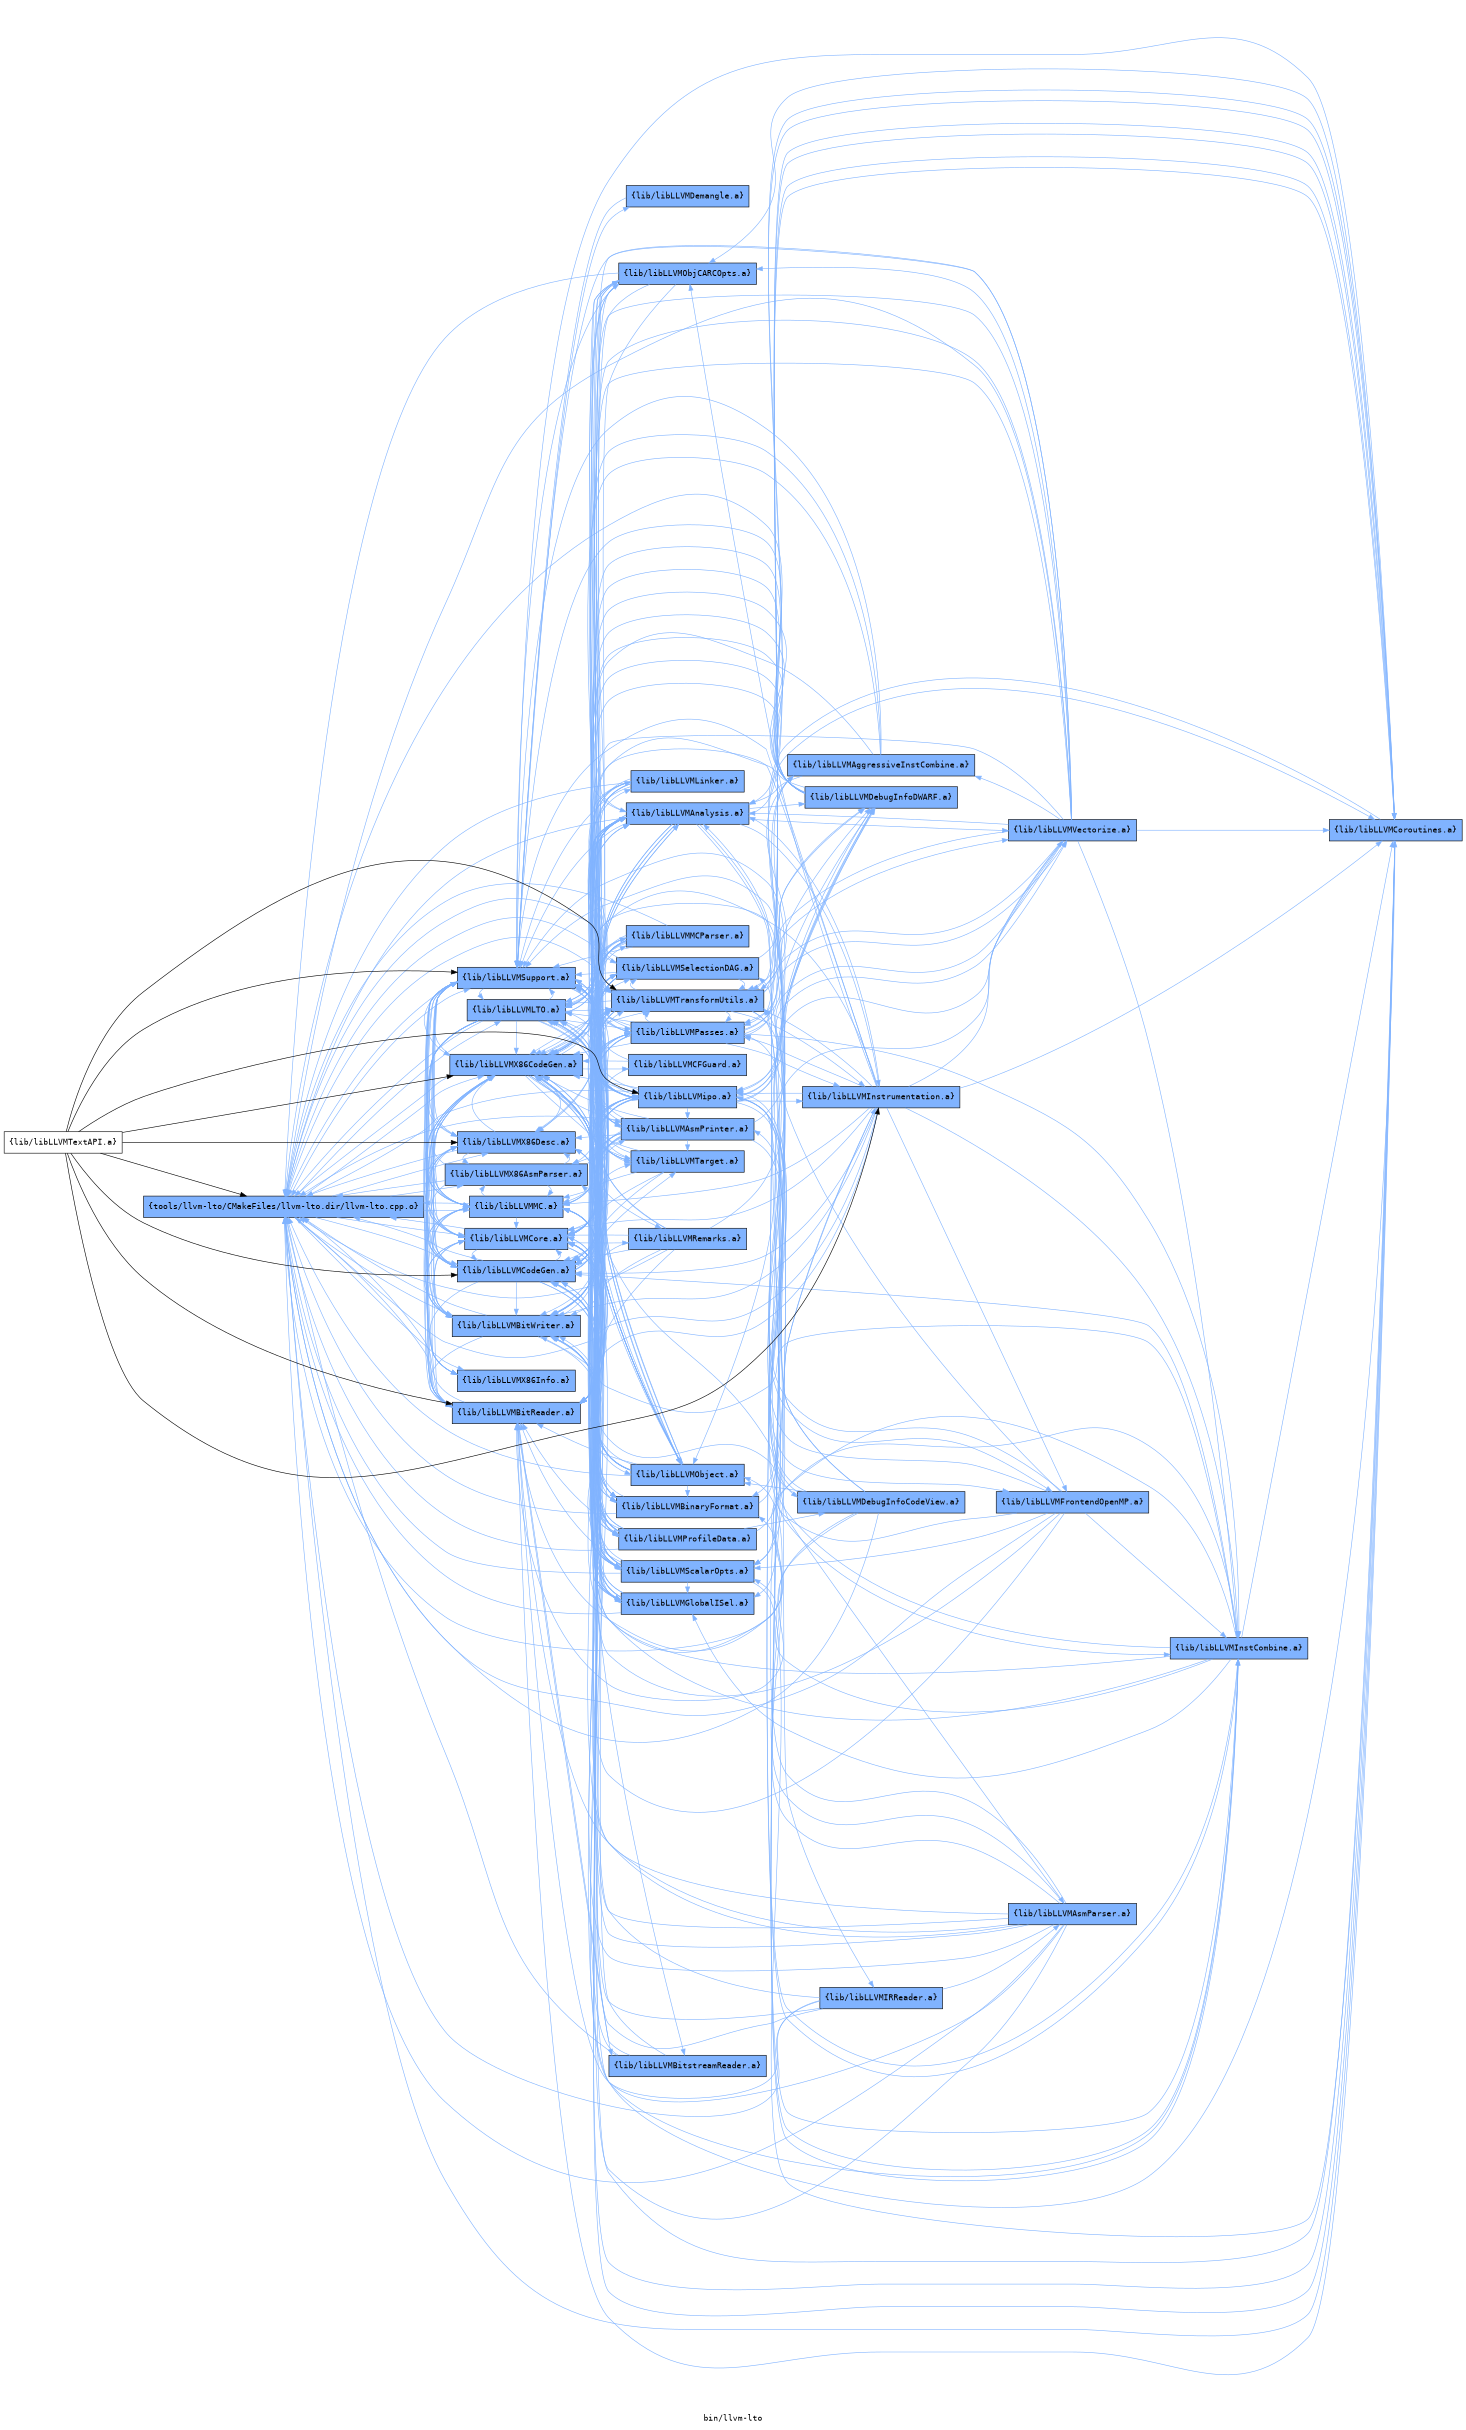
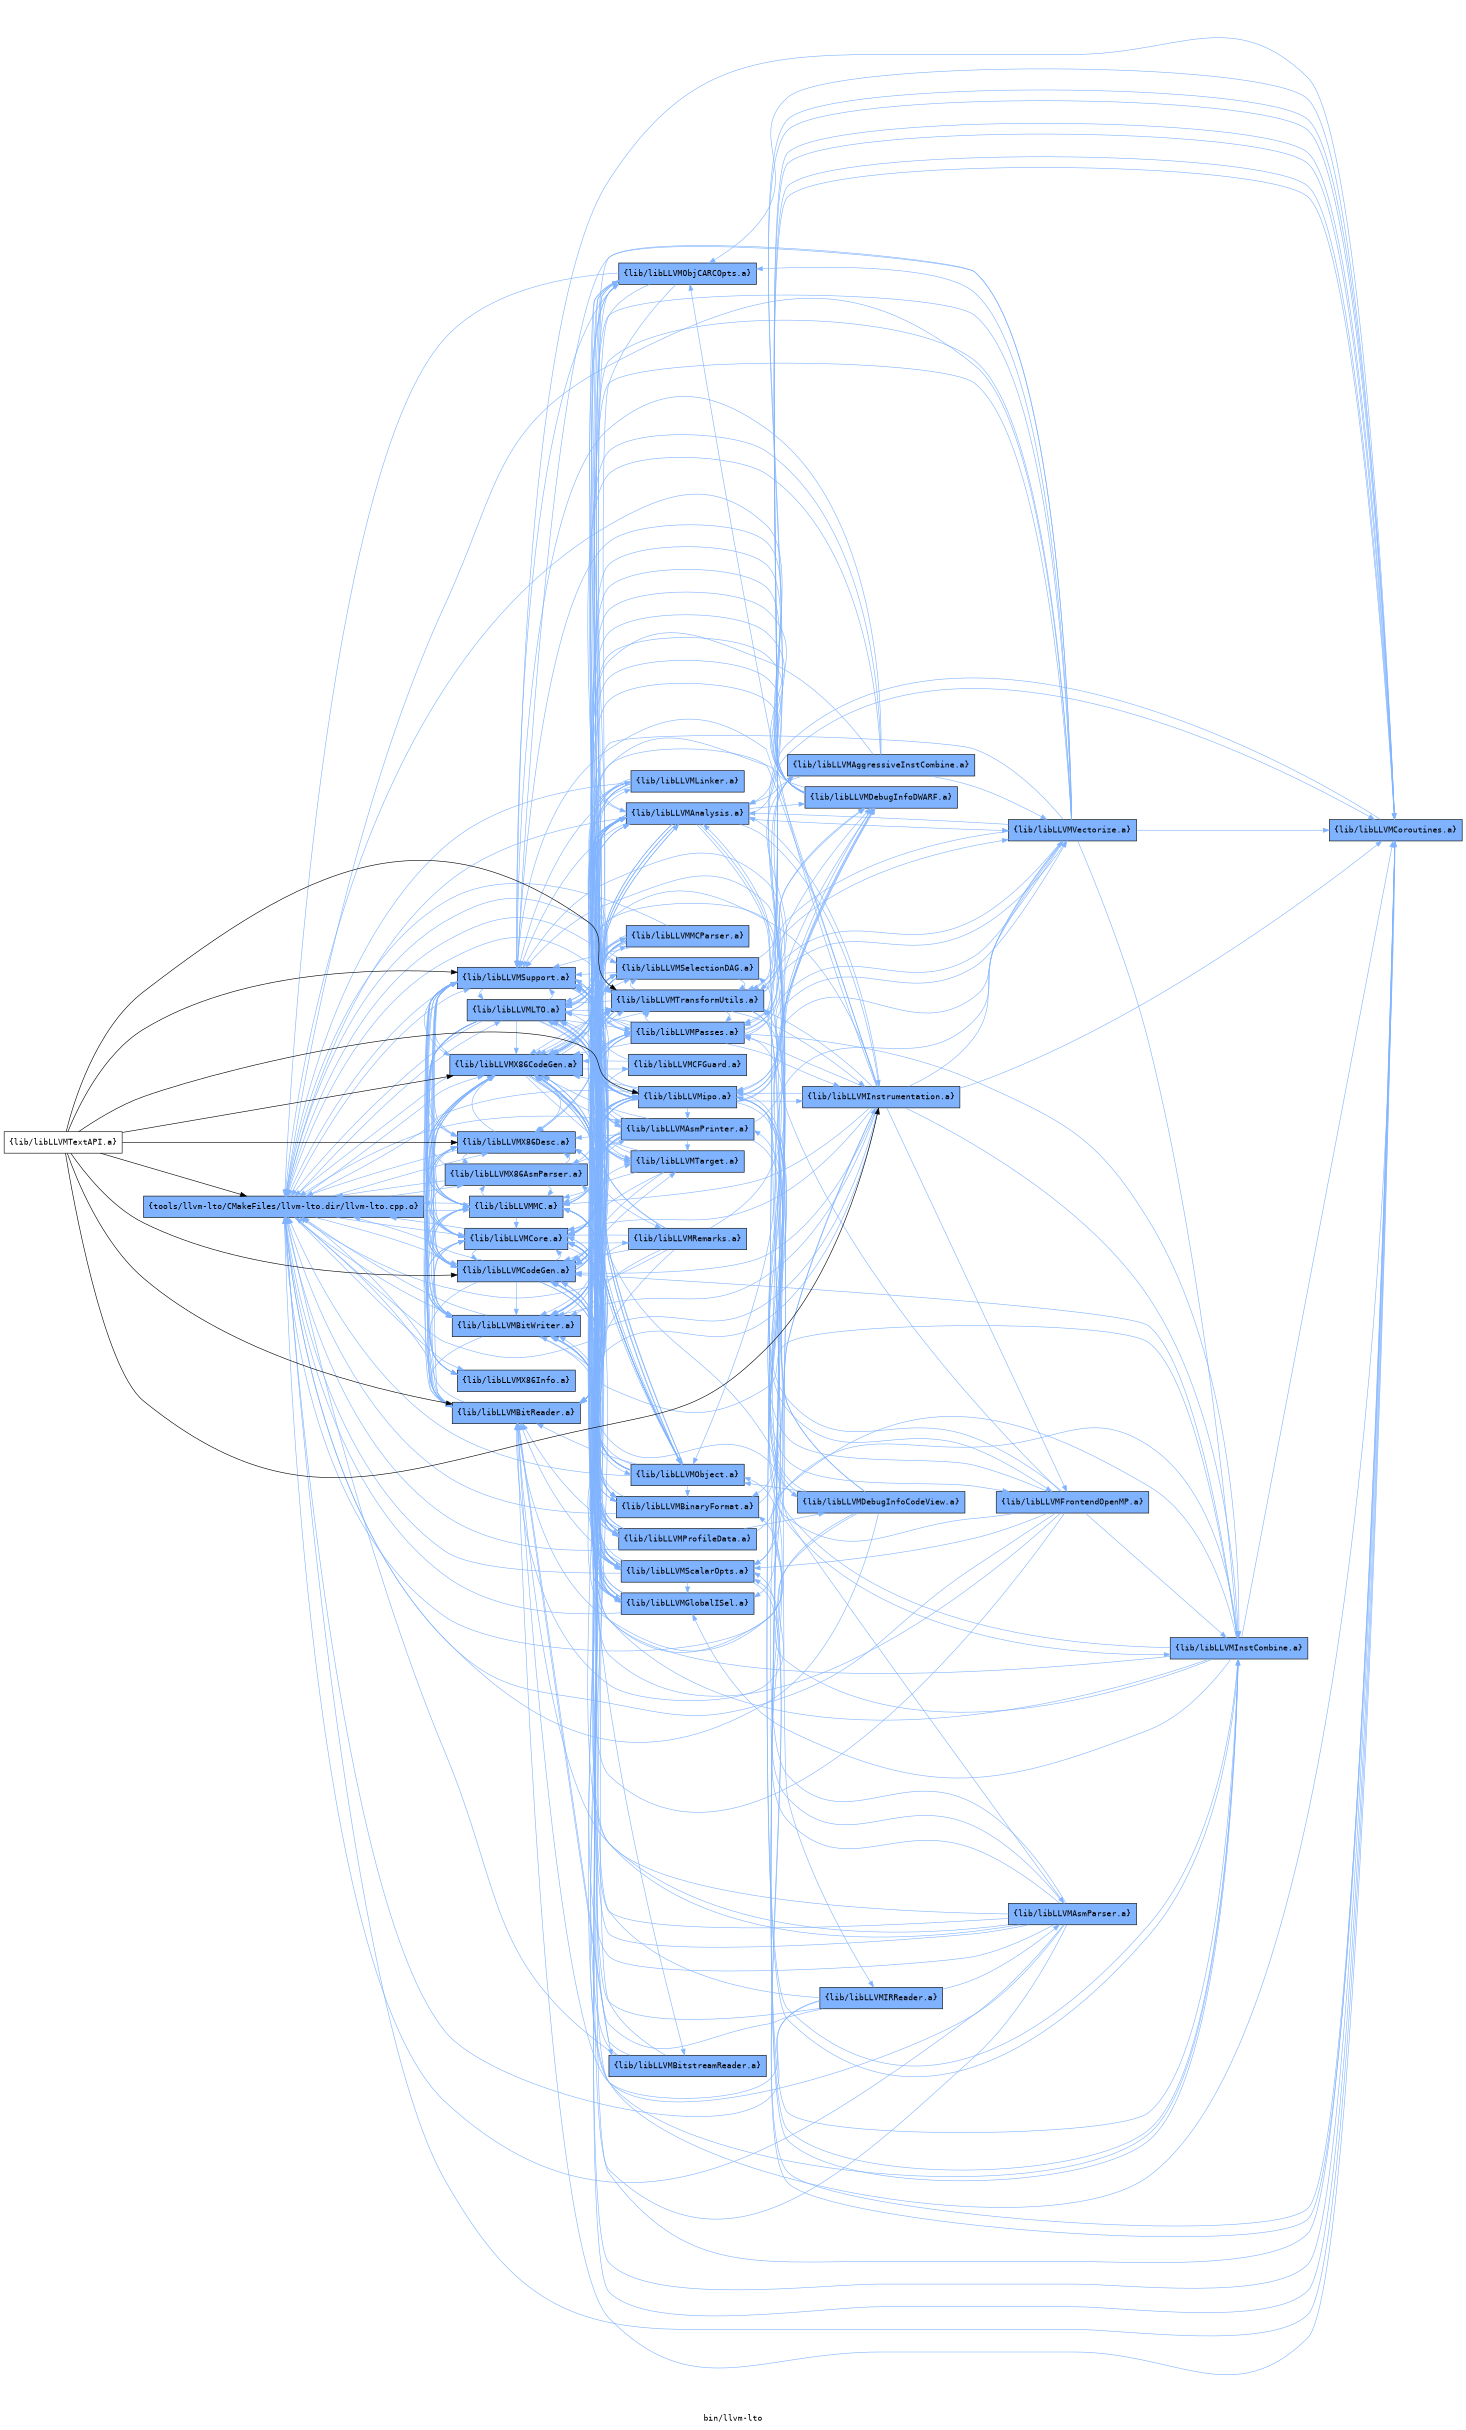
(688, 196) -> none
(1022, 796) -> (988, 791)
(599, 1369) -> none
none -> (1303, 2210)
